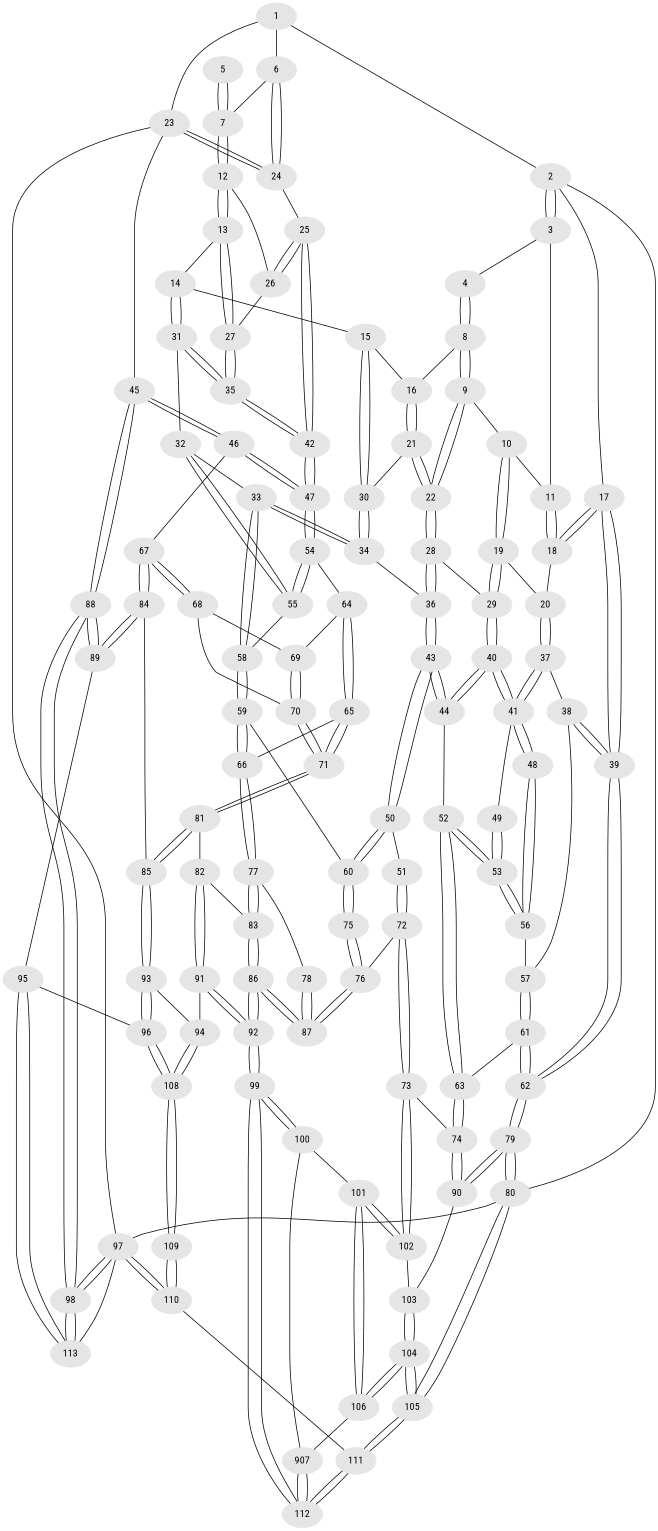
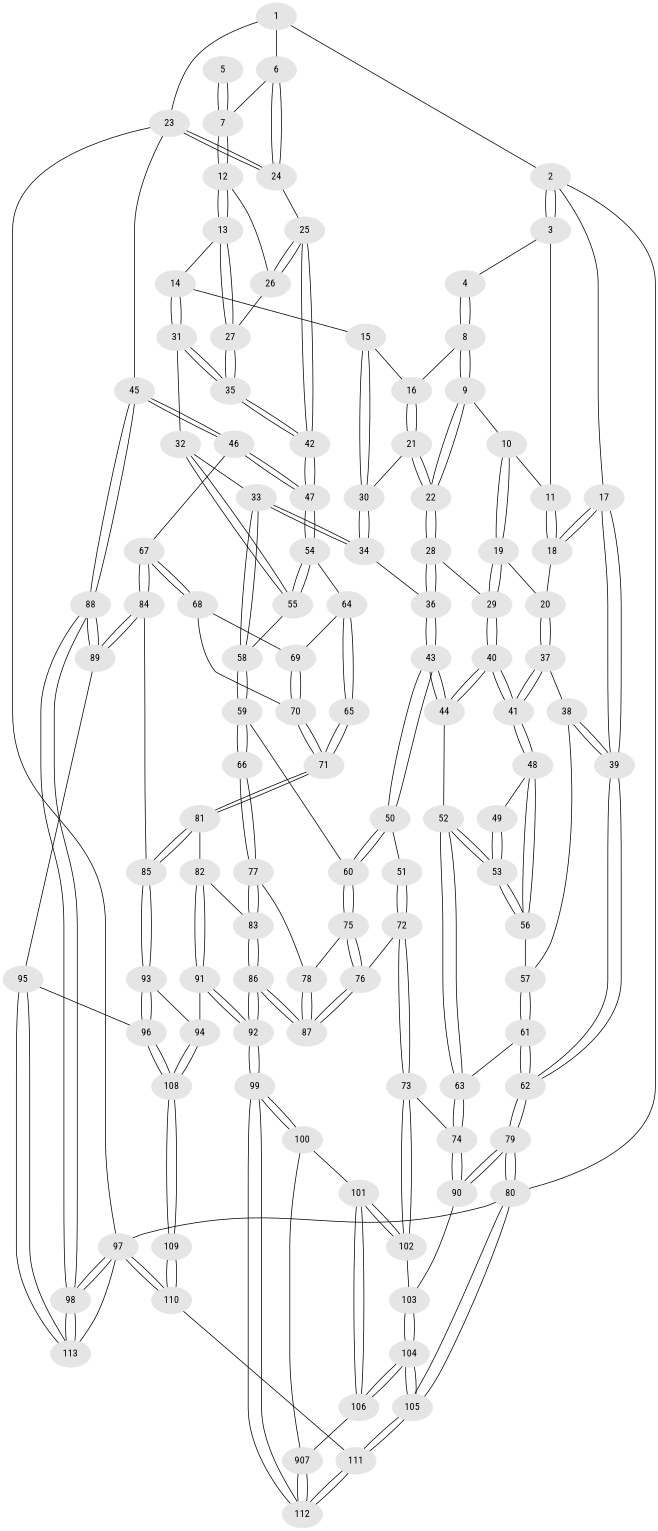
(296, 739) -> none
(504, 765) -> (515, 792)
none -> (328, 953)
